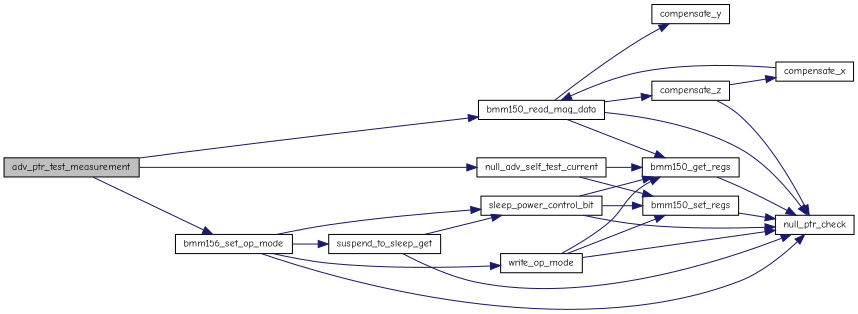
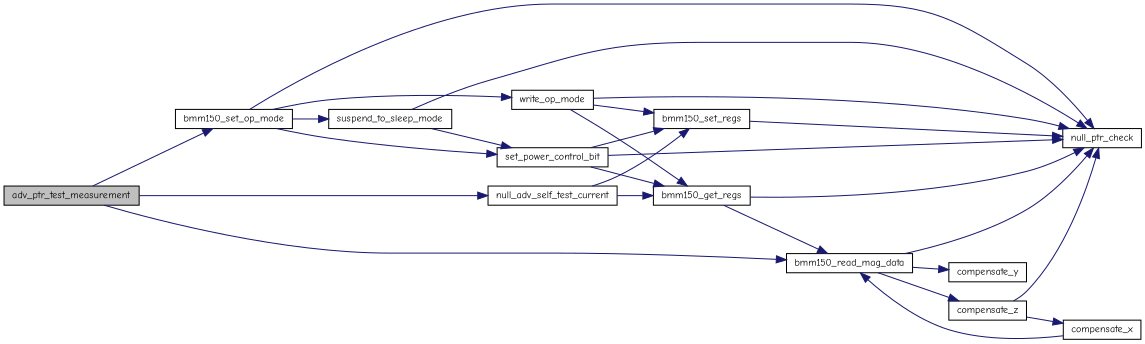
(611, 137) -> (771, 227)
(541, 206) -> (553, 157)
(234, 244) -> (234, 119)
(385, 244) -> (390, 119)
